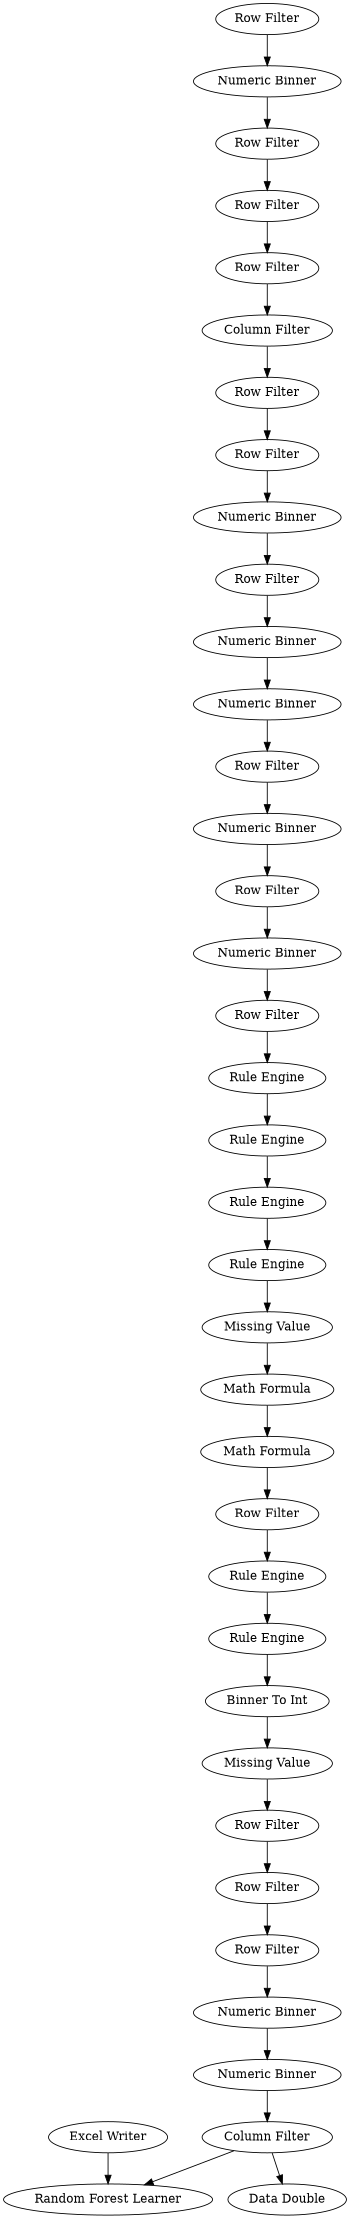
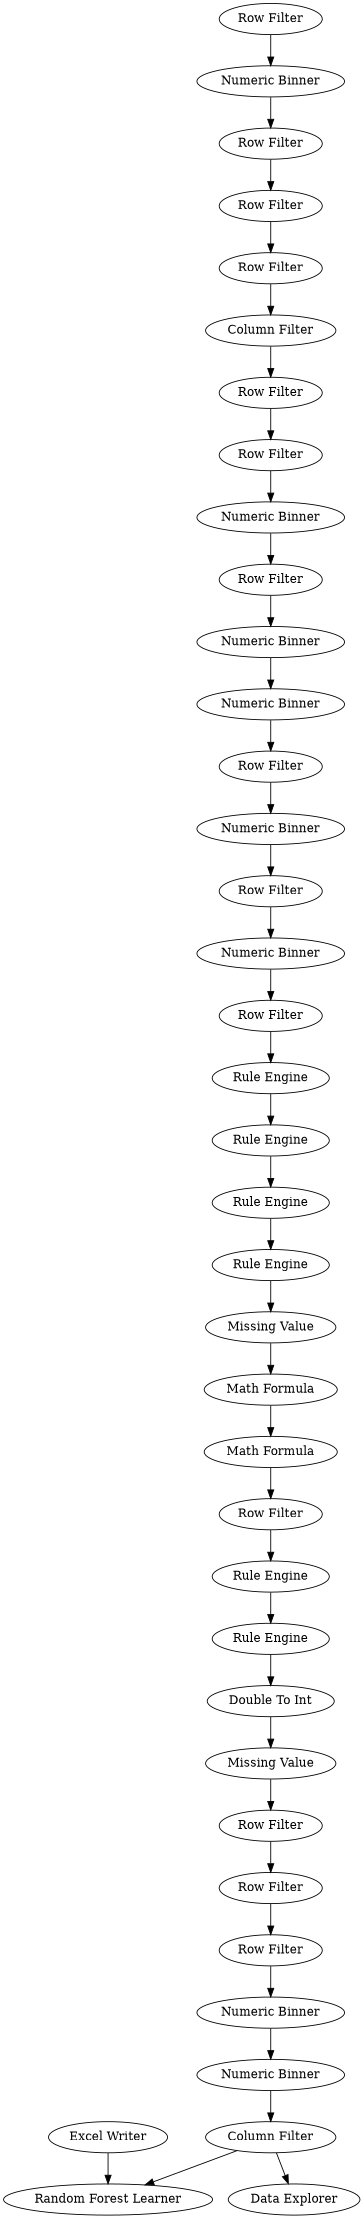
(267, 1701) -> (271, 1701)
(287, 2200) -> (294, 2200)
